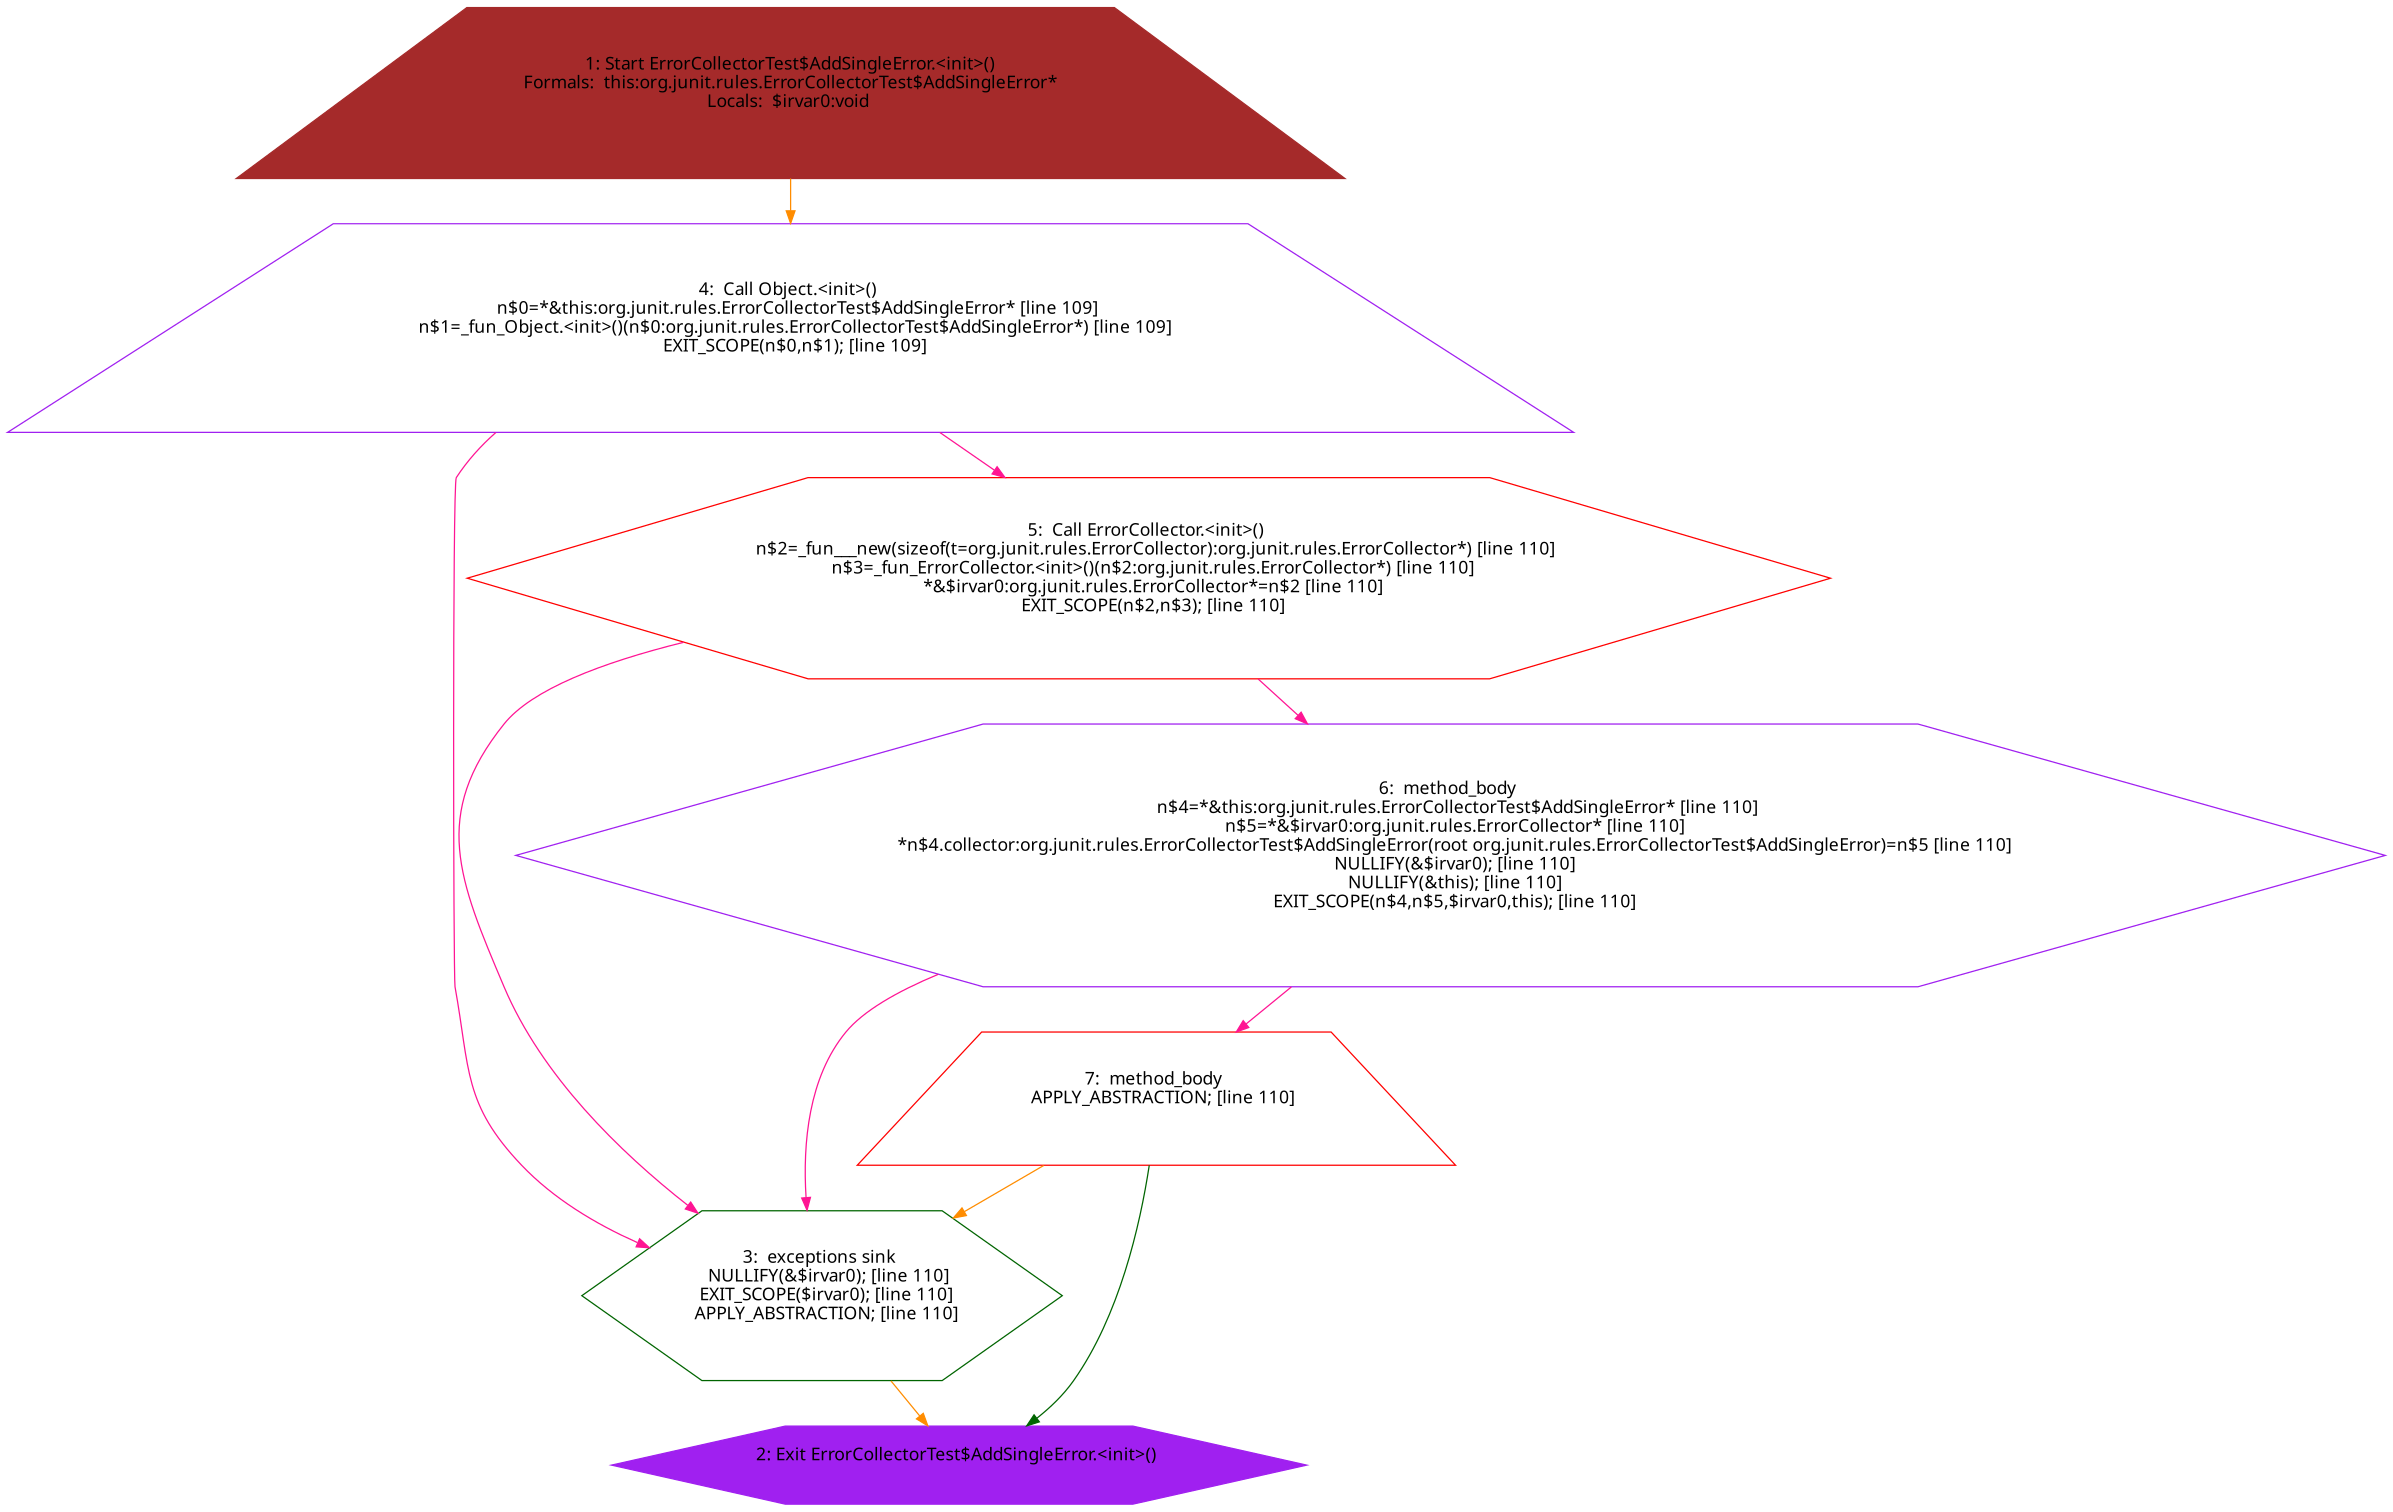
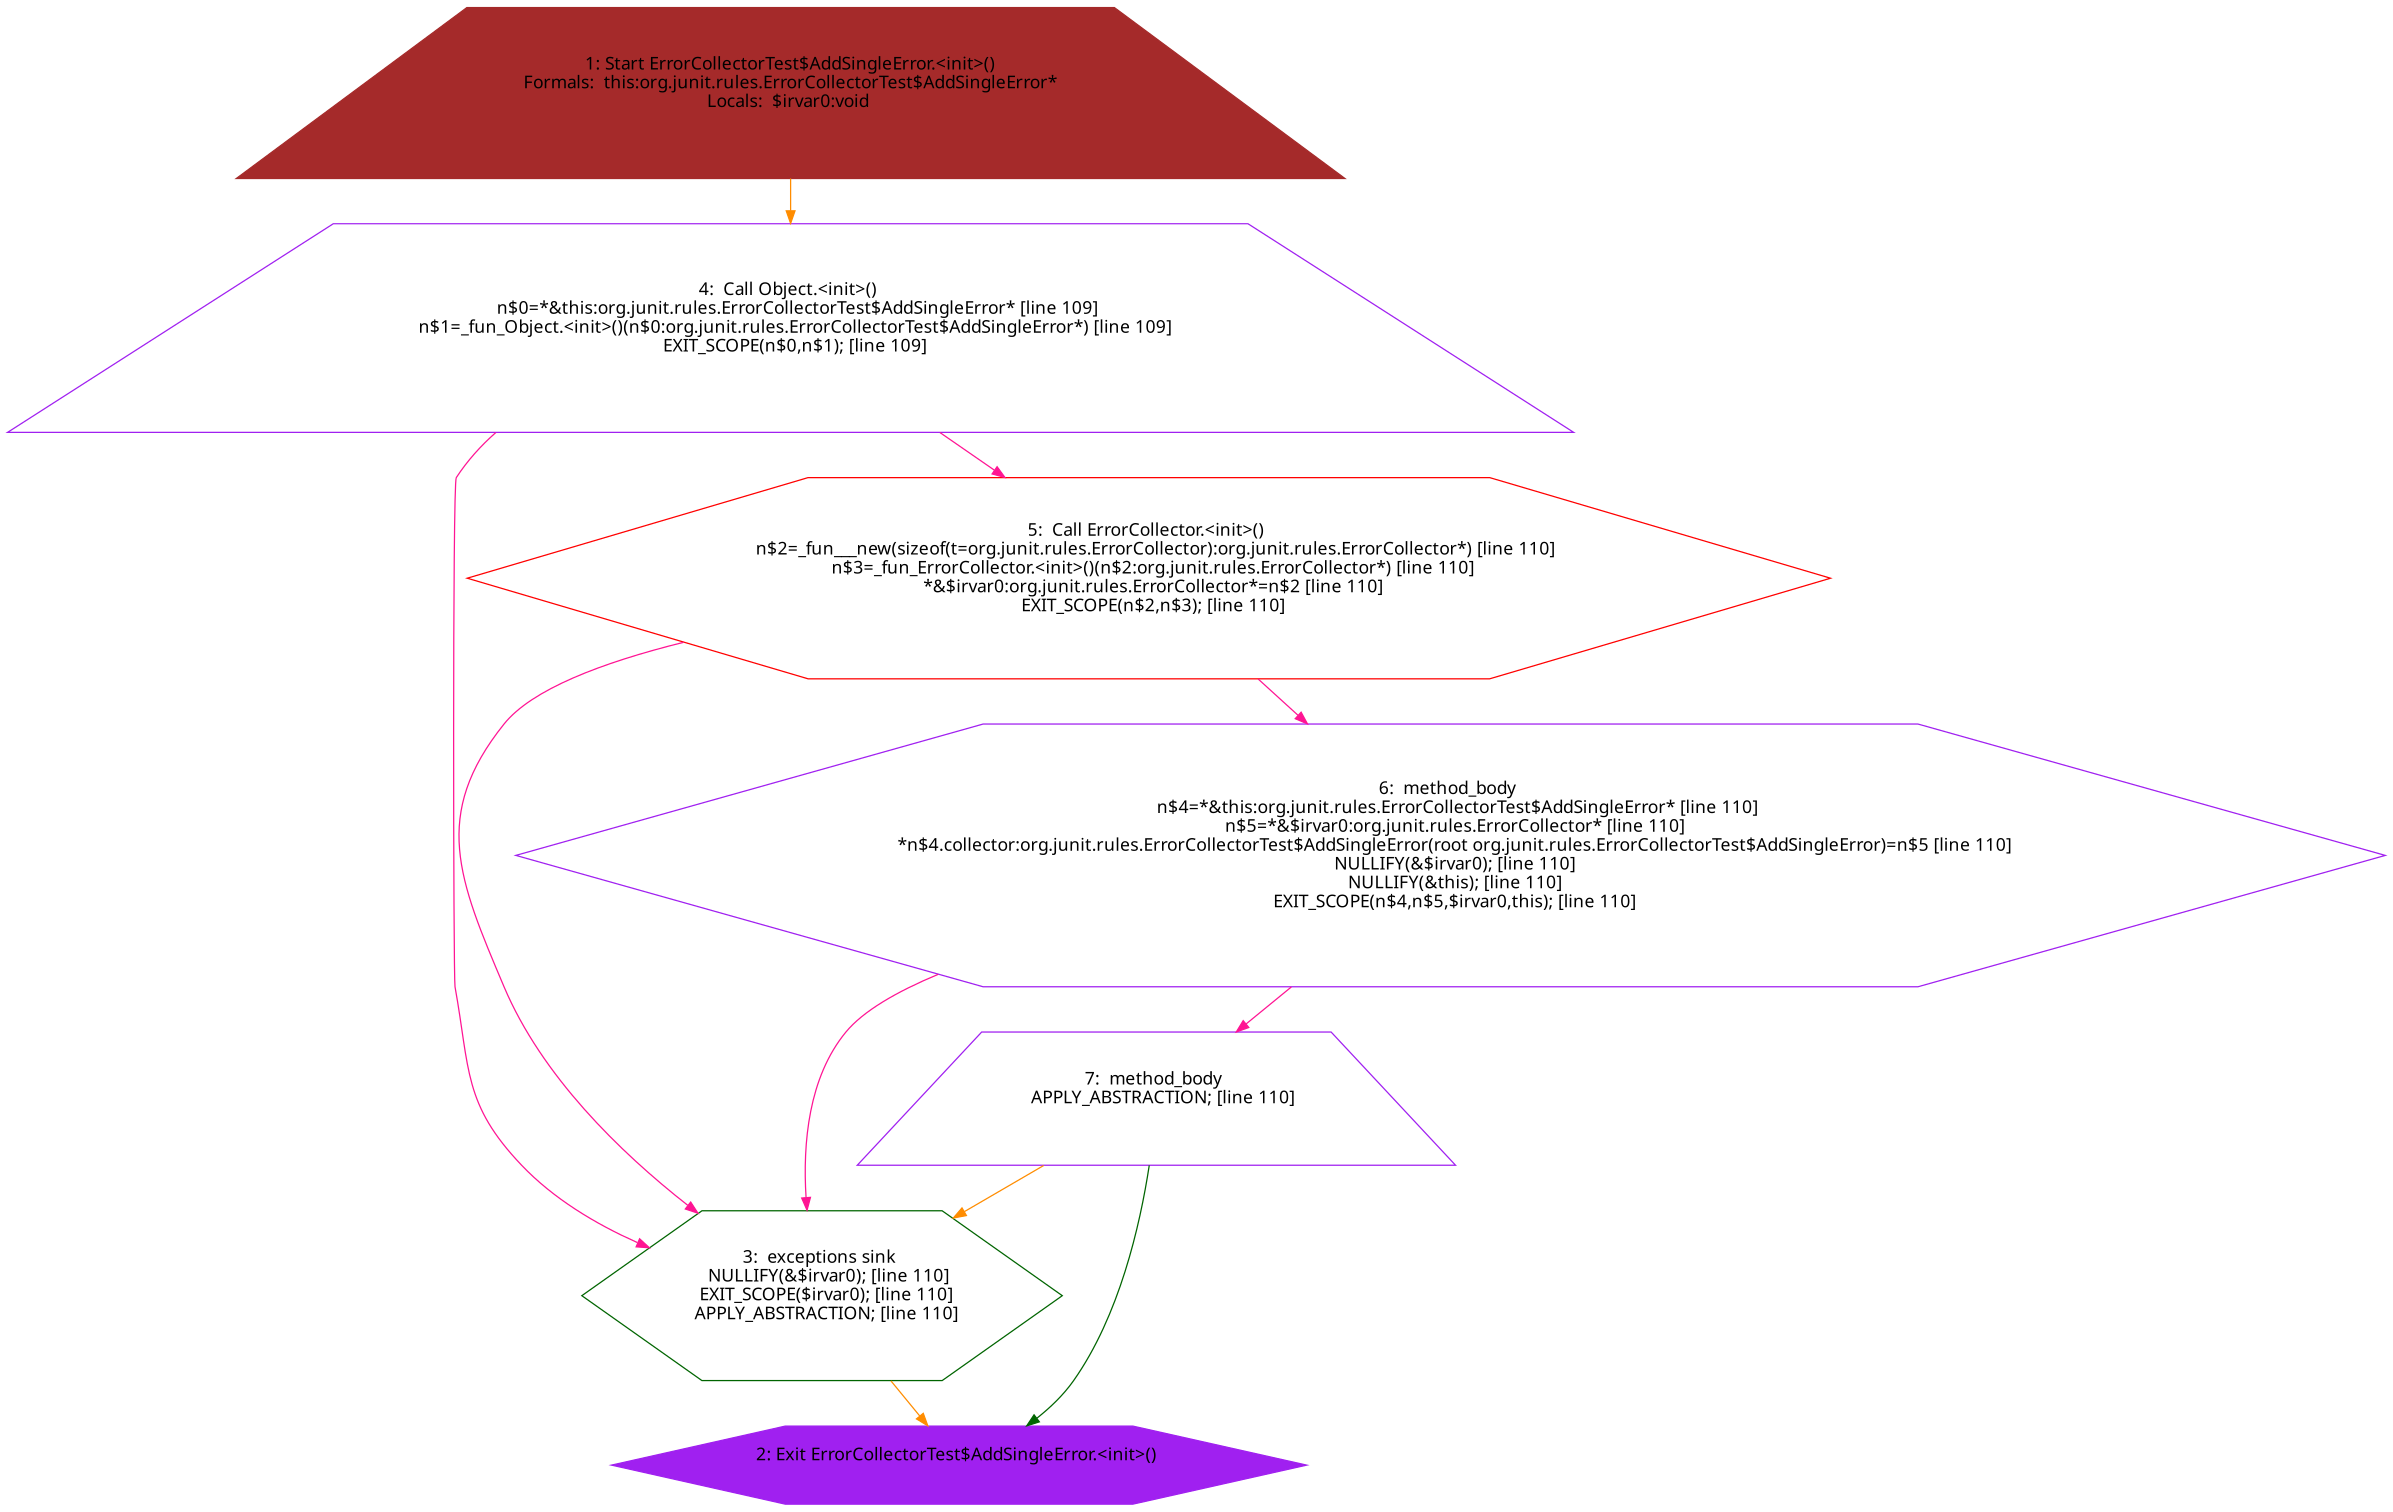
(1156, 1099) -> (1156, 1099)
